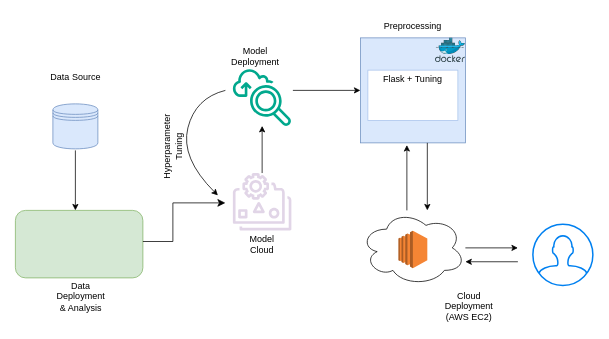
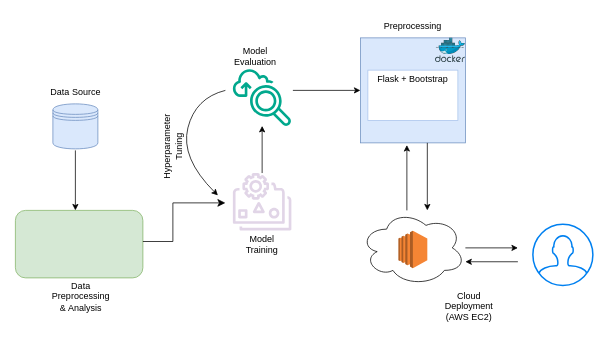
(255, 57) -> (255, 57)
(75, 78) -> (75, 93)
(413, 79) -> (413, 79)
(262, 244) -> (262, 244)
(81, 297) -> (81, 297)
